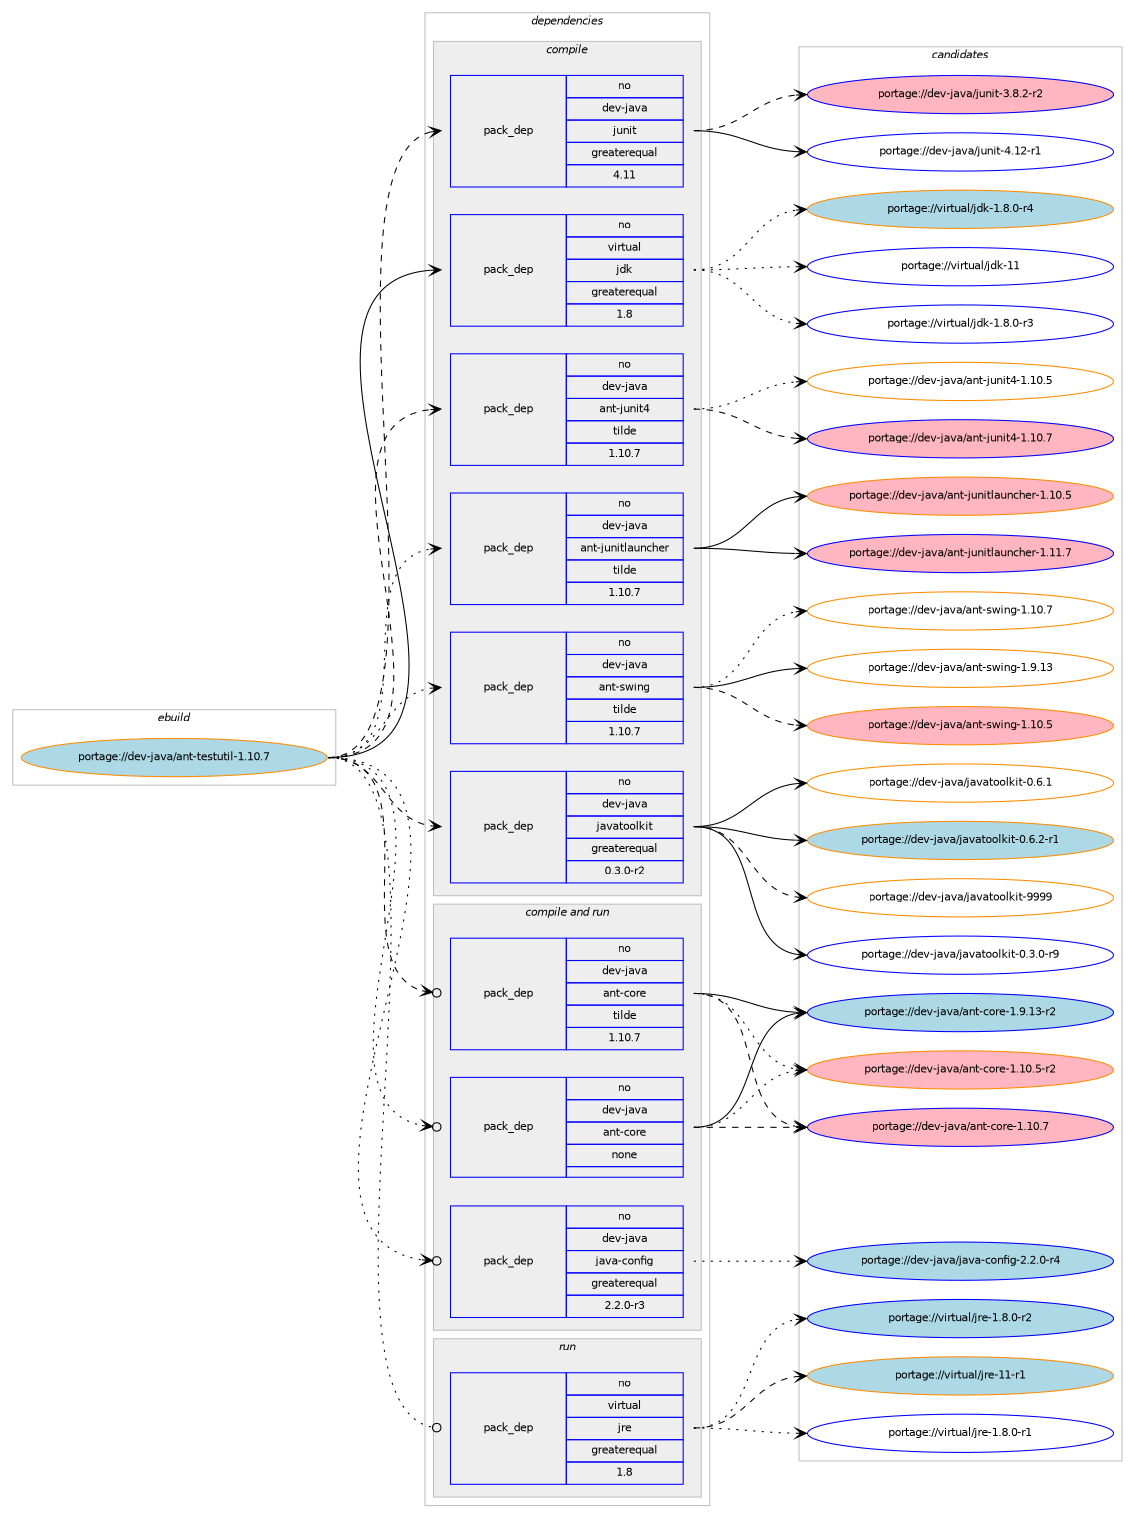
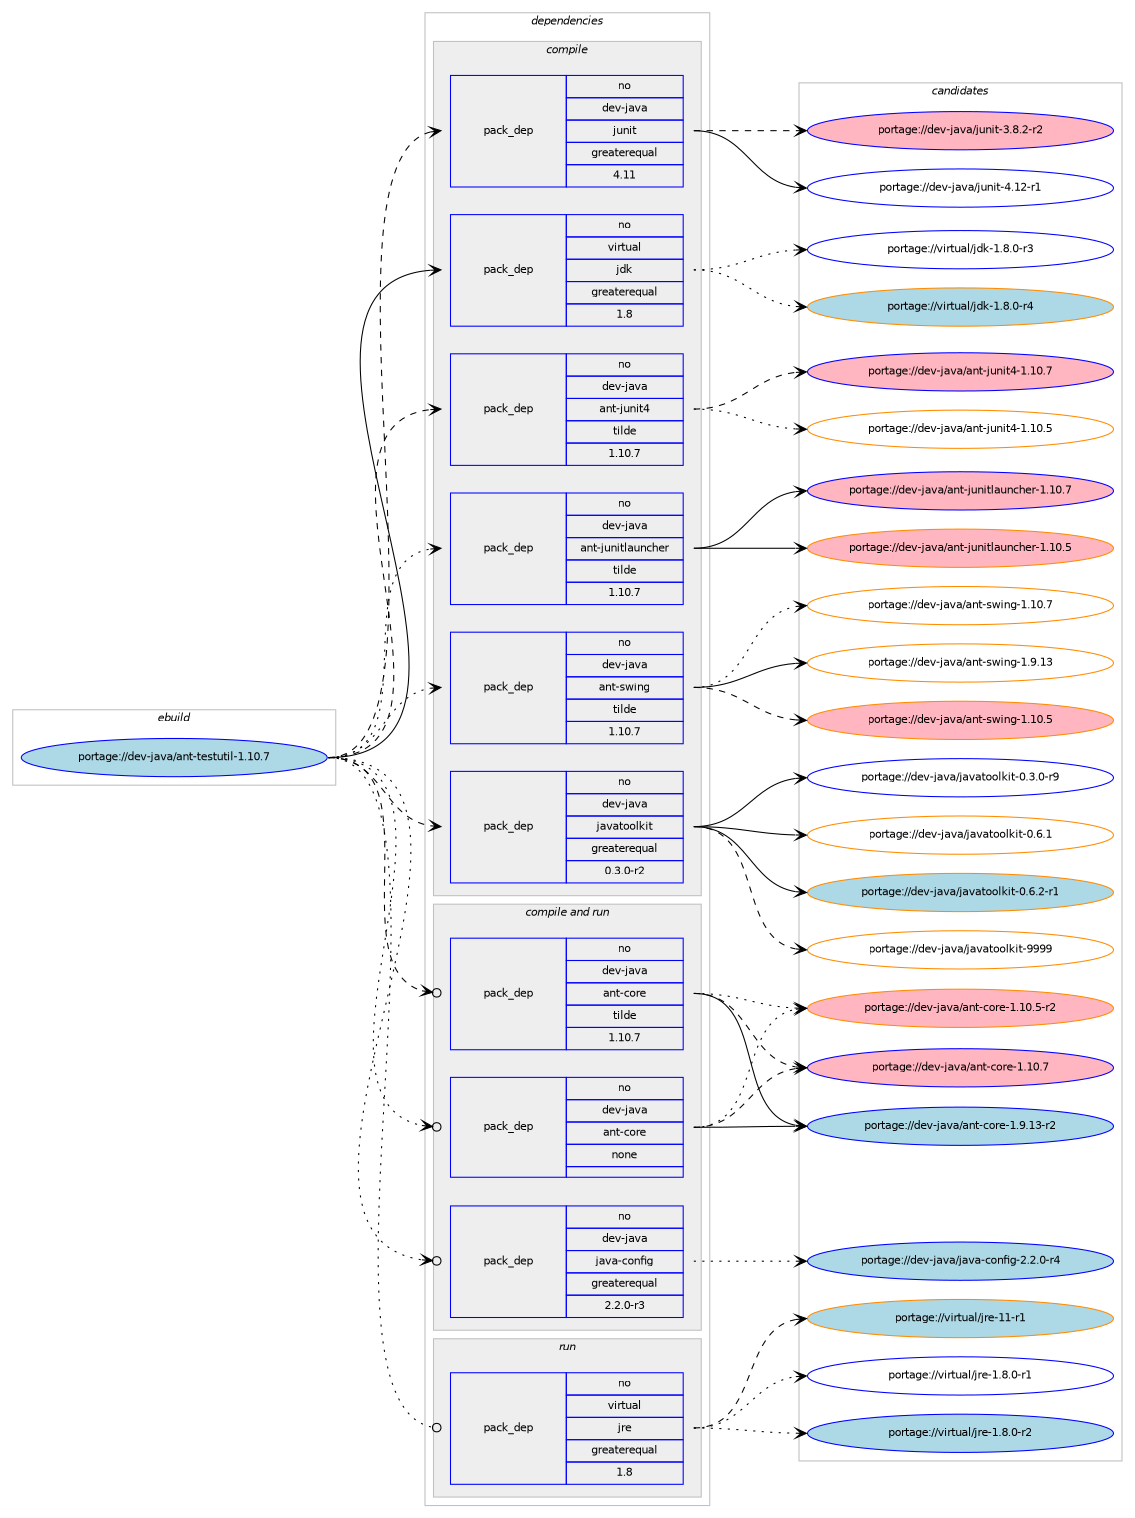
(960, 267) -> none
(960, 554) -> (960, 491)
(174, 758) -> (174, 758)
